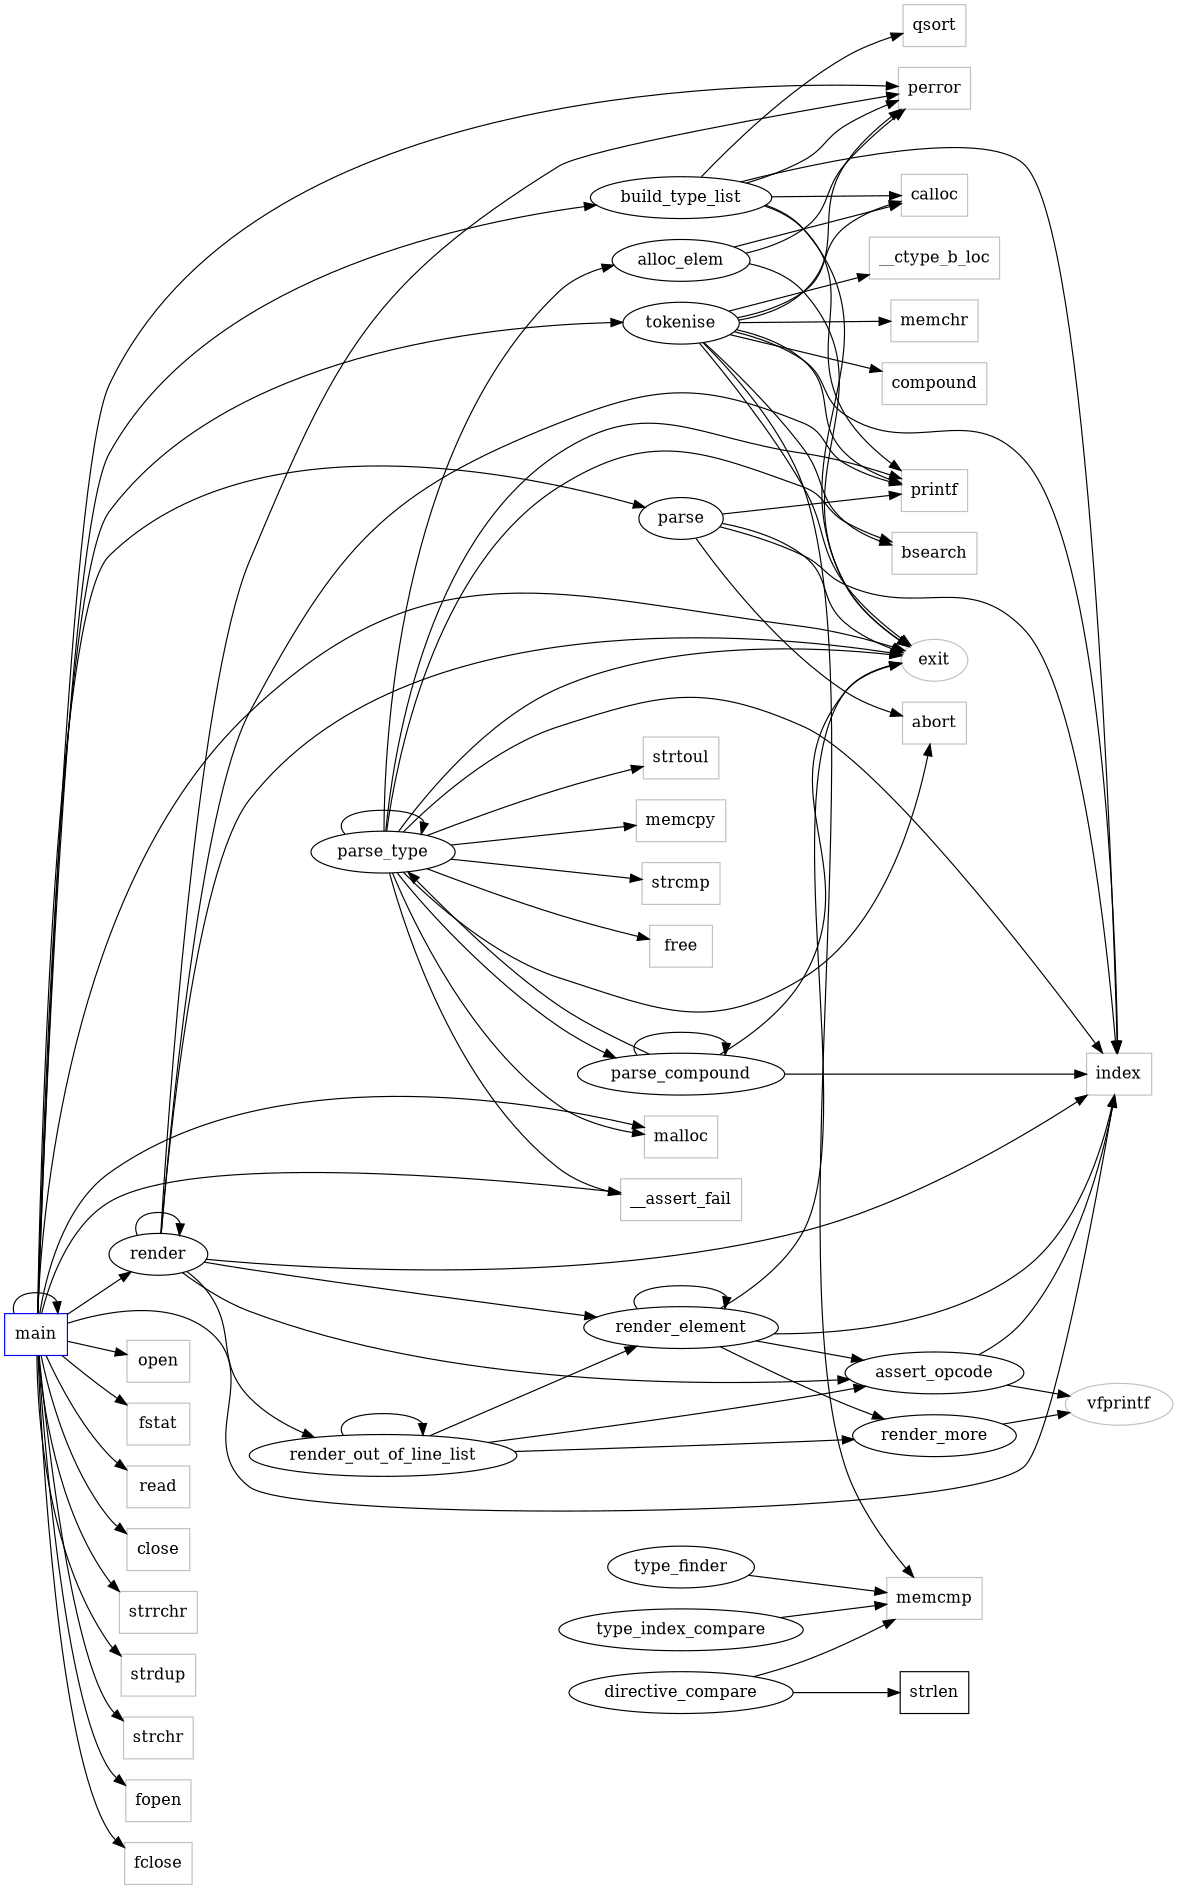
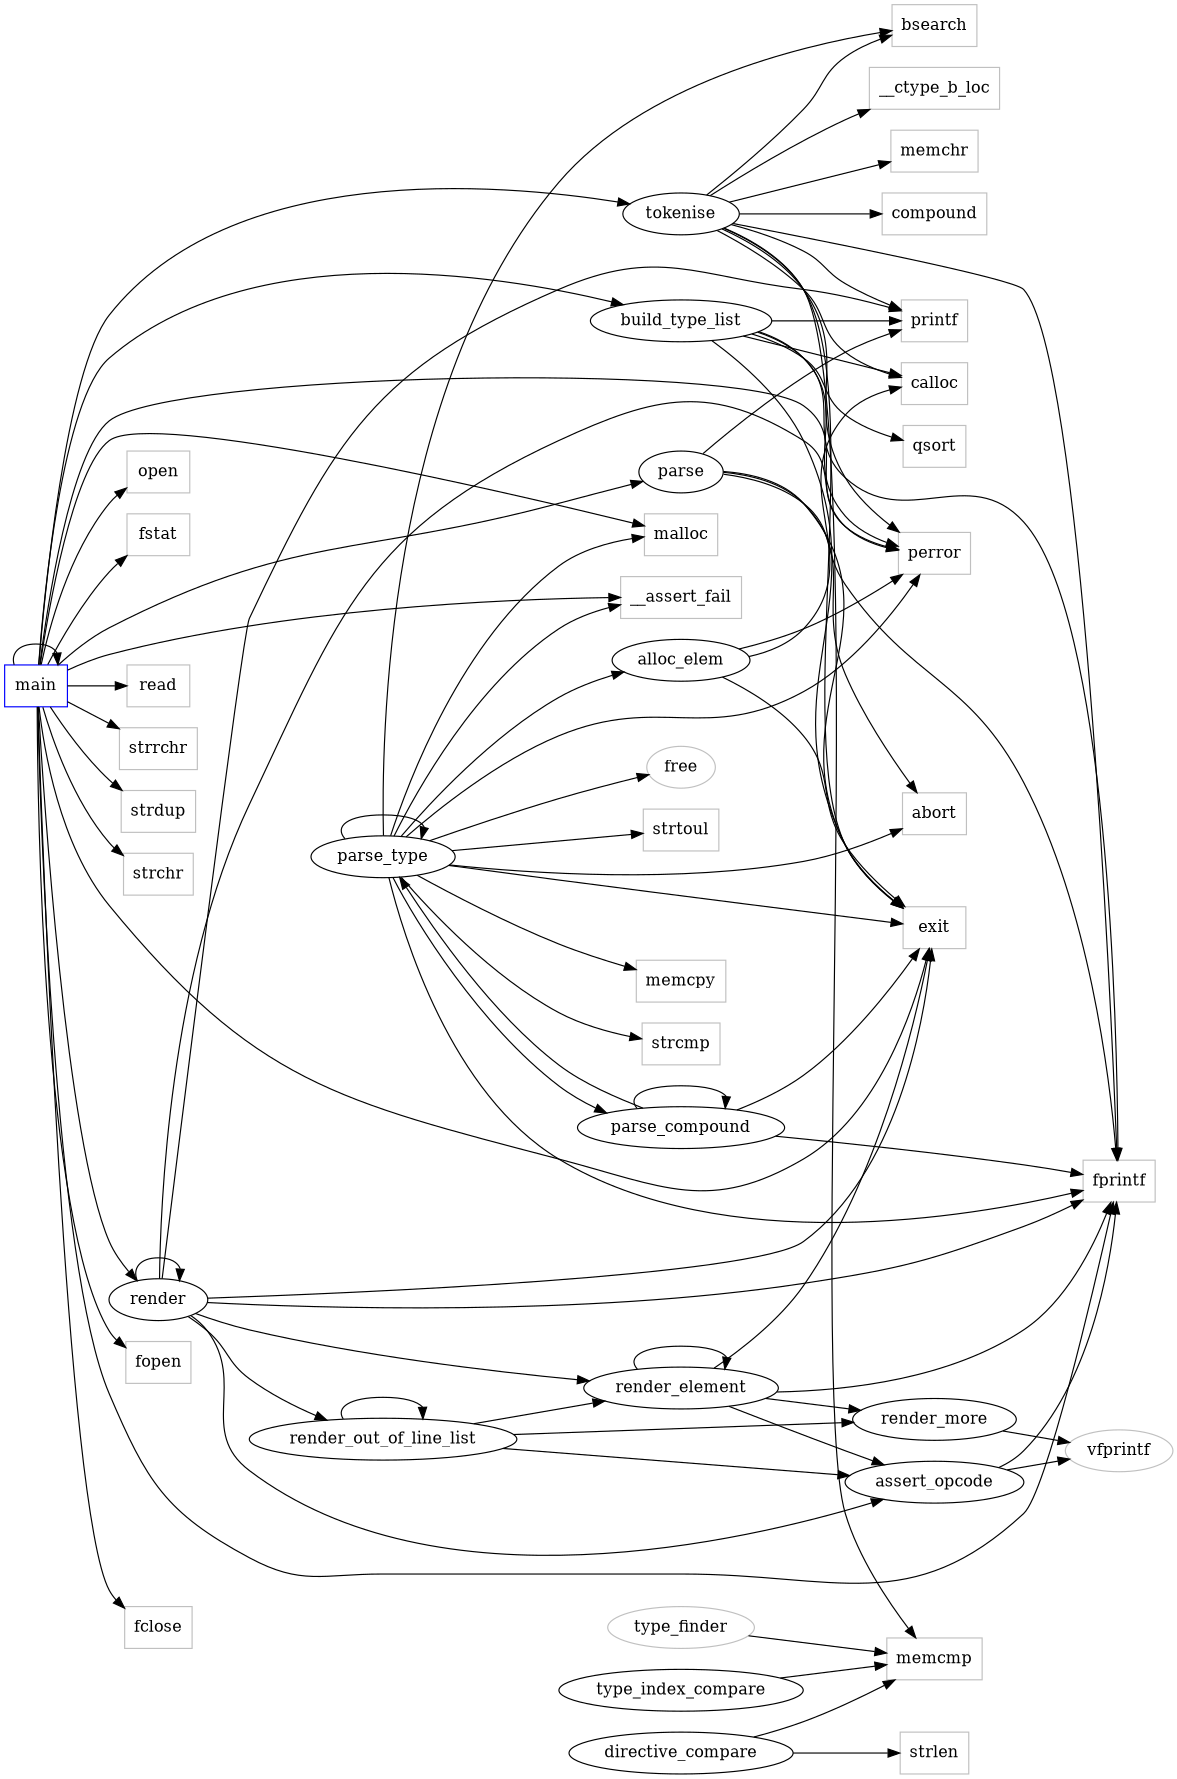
(512, 493) -> (668, 717)
(934, 660) -> (934, 928)
(681, 946) -> (681, 767)
(1119, 1074) -> (1119, 1181)
(158, 1550) -> none
(681, 1567) -> (681, 1628)
(934, 1693) -> (934, 1753)
